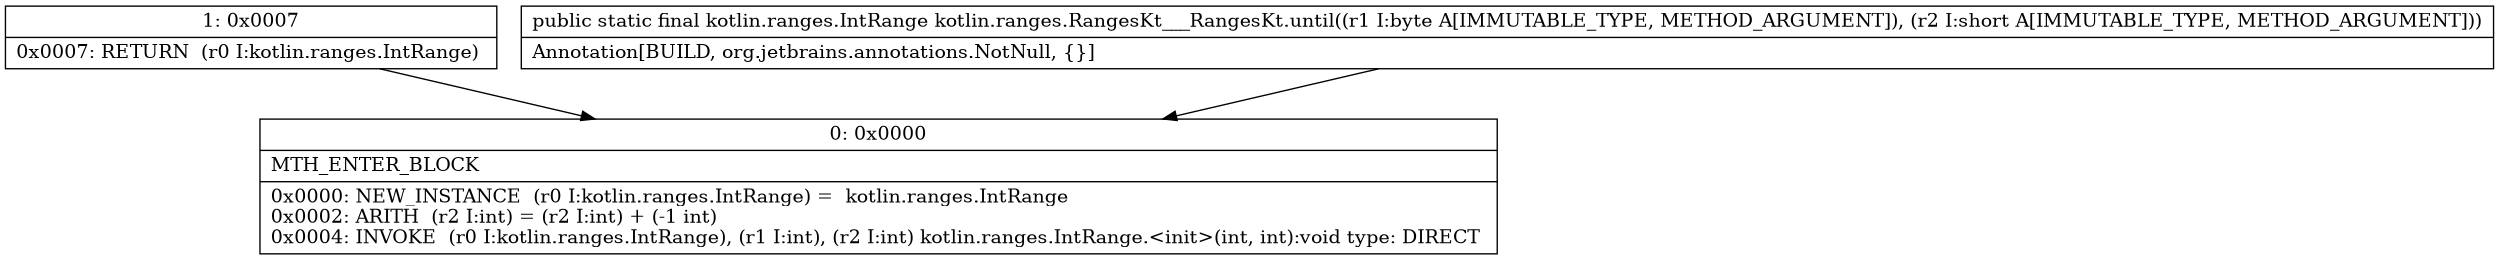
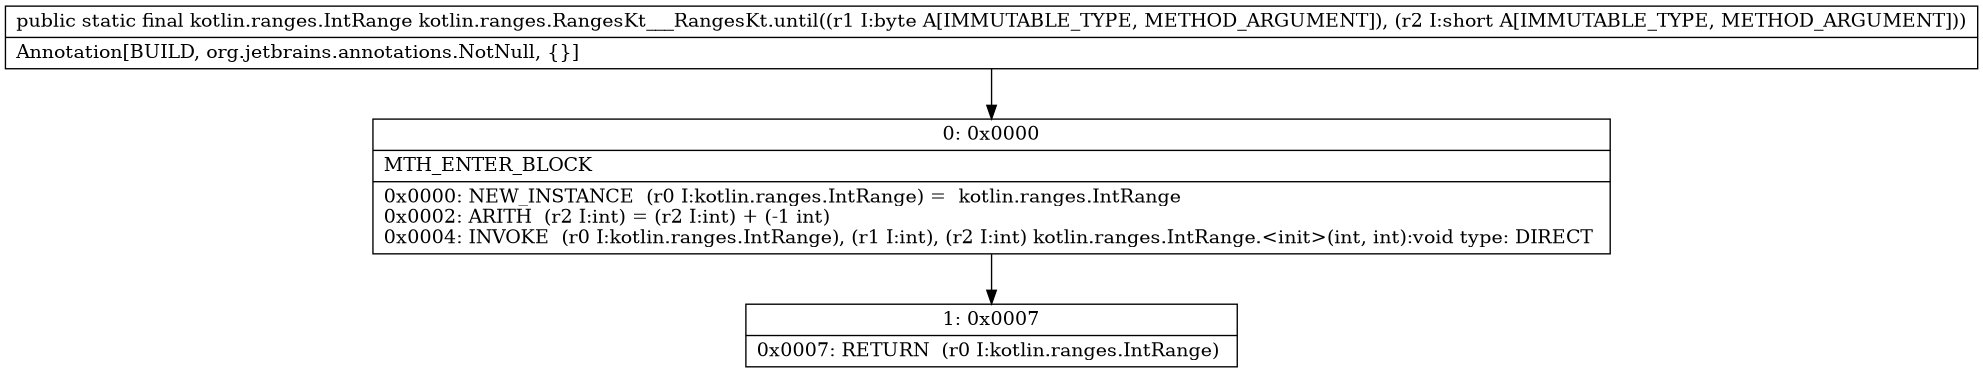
(480, 92) -> (992, 272)
